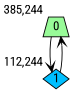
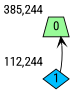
(50, 50) -> none
